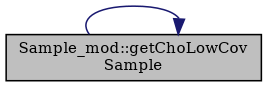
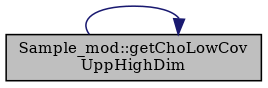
(134, 58) -> (134, 58)
